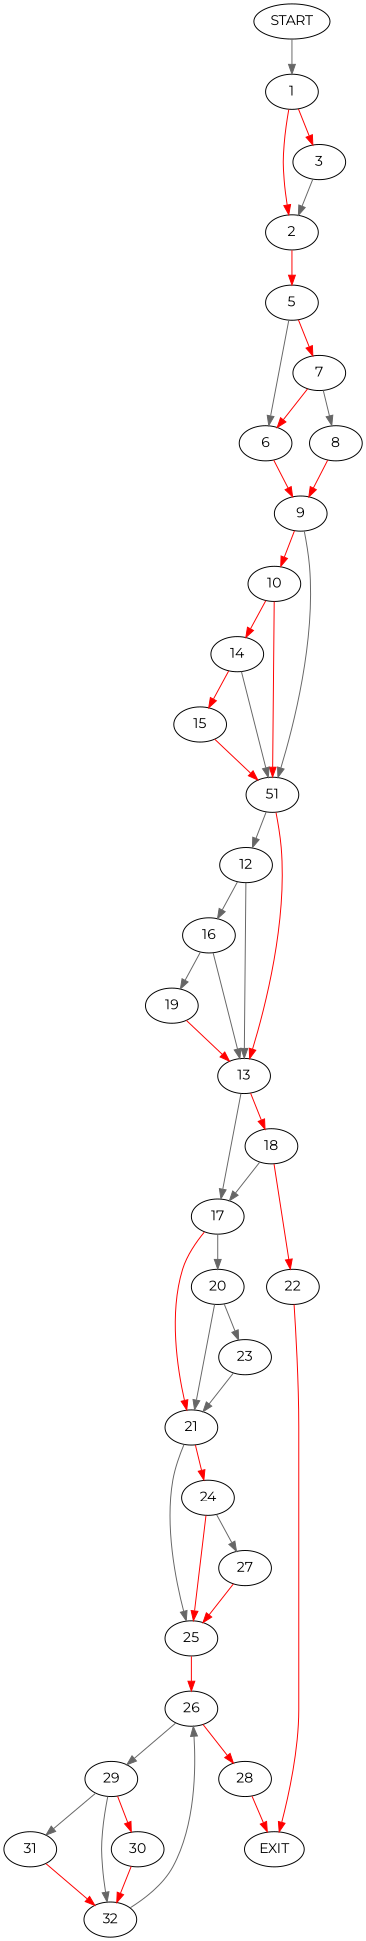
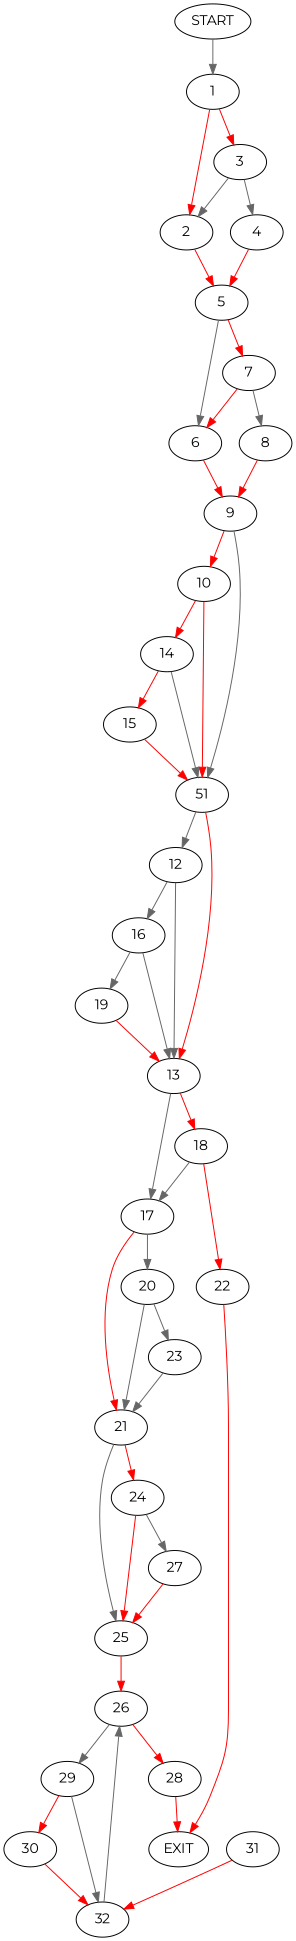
none -> (257, 232)
(74, 1811) -> none
